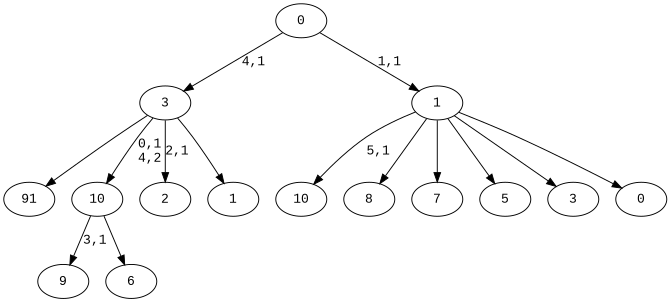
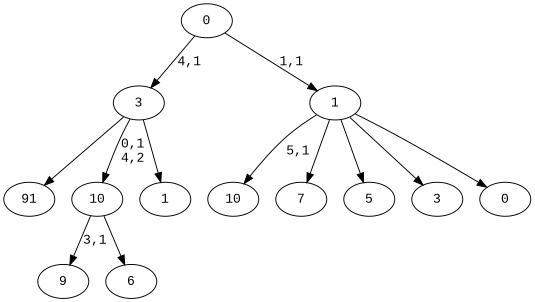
(165, 199) -> none
(369, 199) -> none
